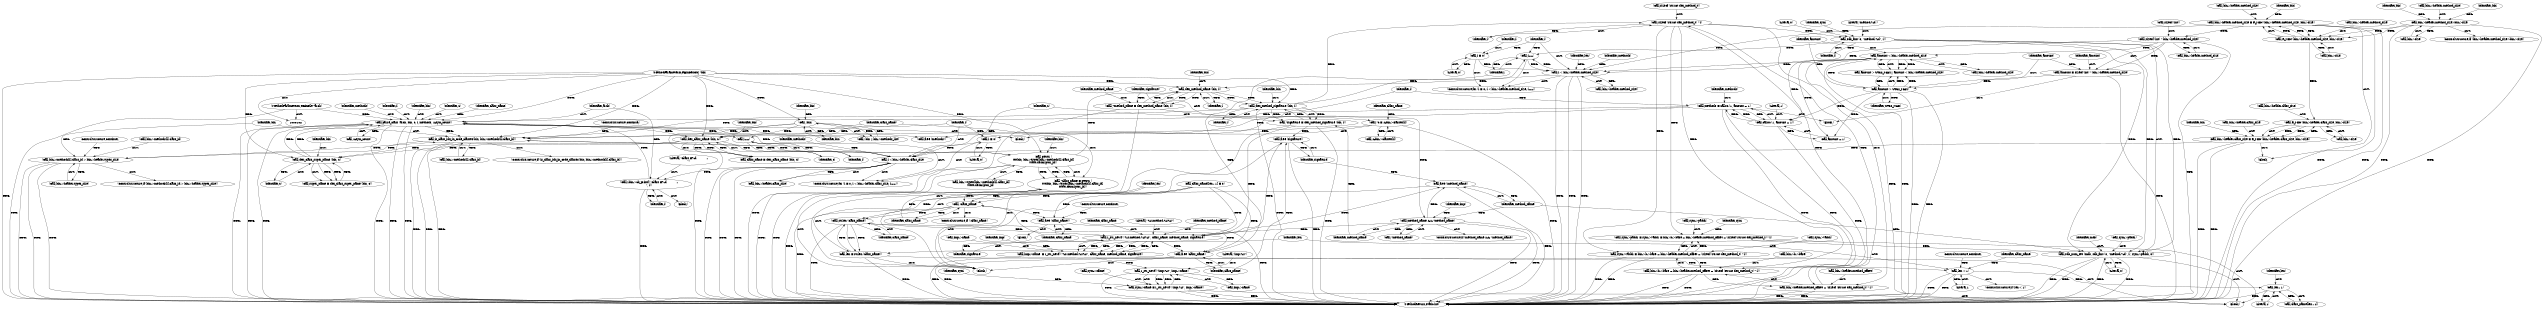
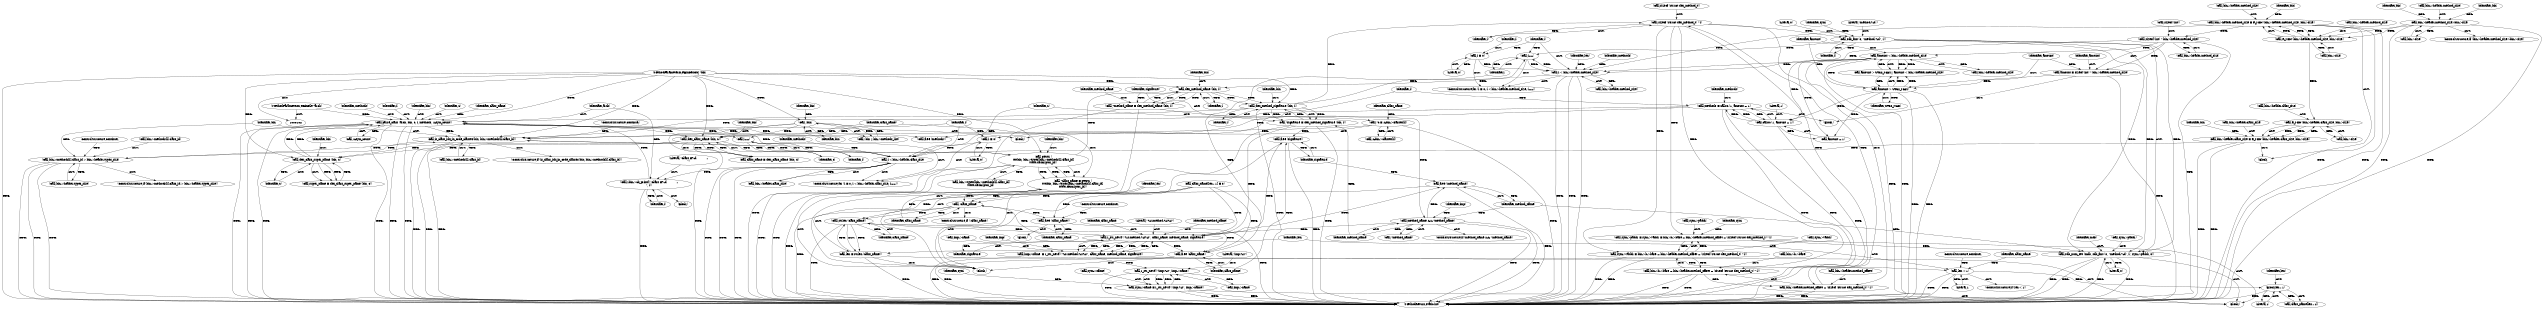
(2275, 288) -> (2275, 288)
(498, 303) -> none
